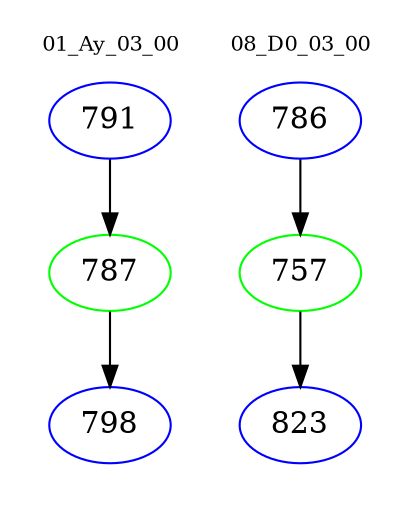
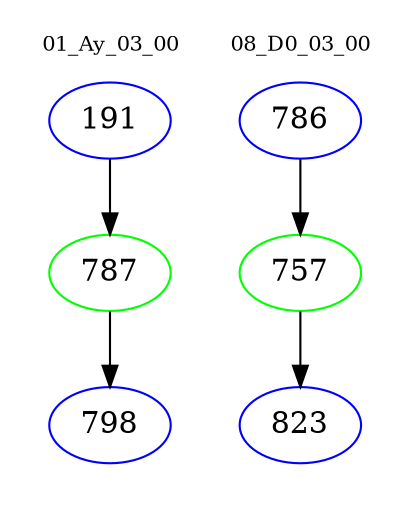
(110, 121) -> (110, 121)
